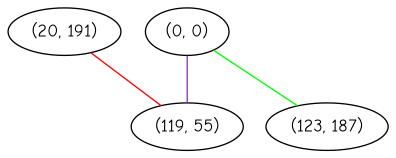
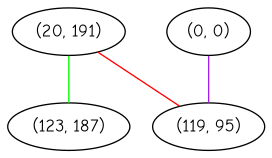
(256, 78) -> (69, 79)
(187, 127) -> (209, 127)
